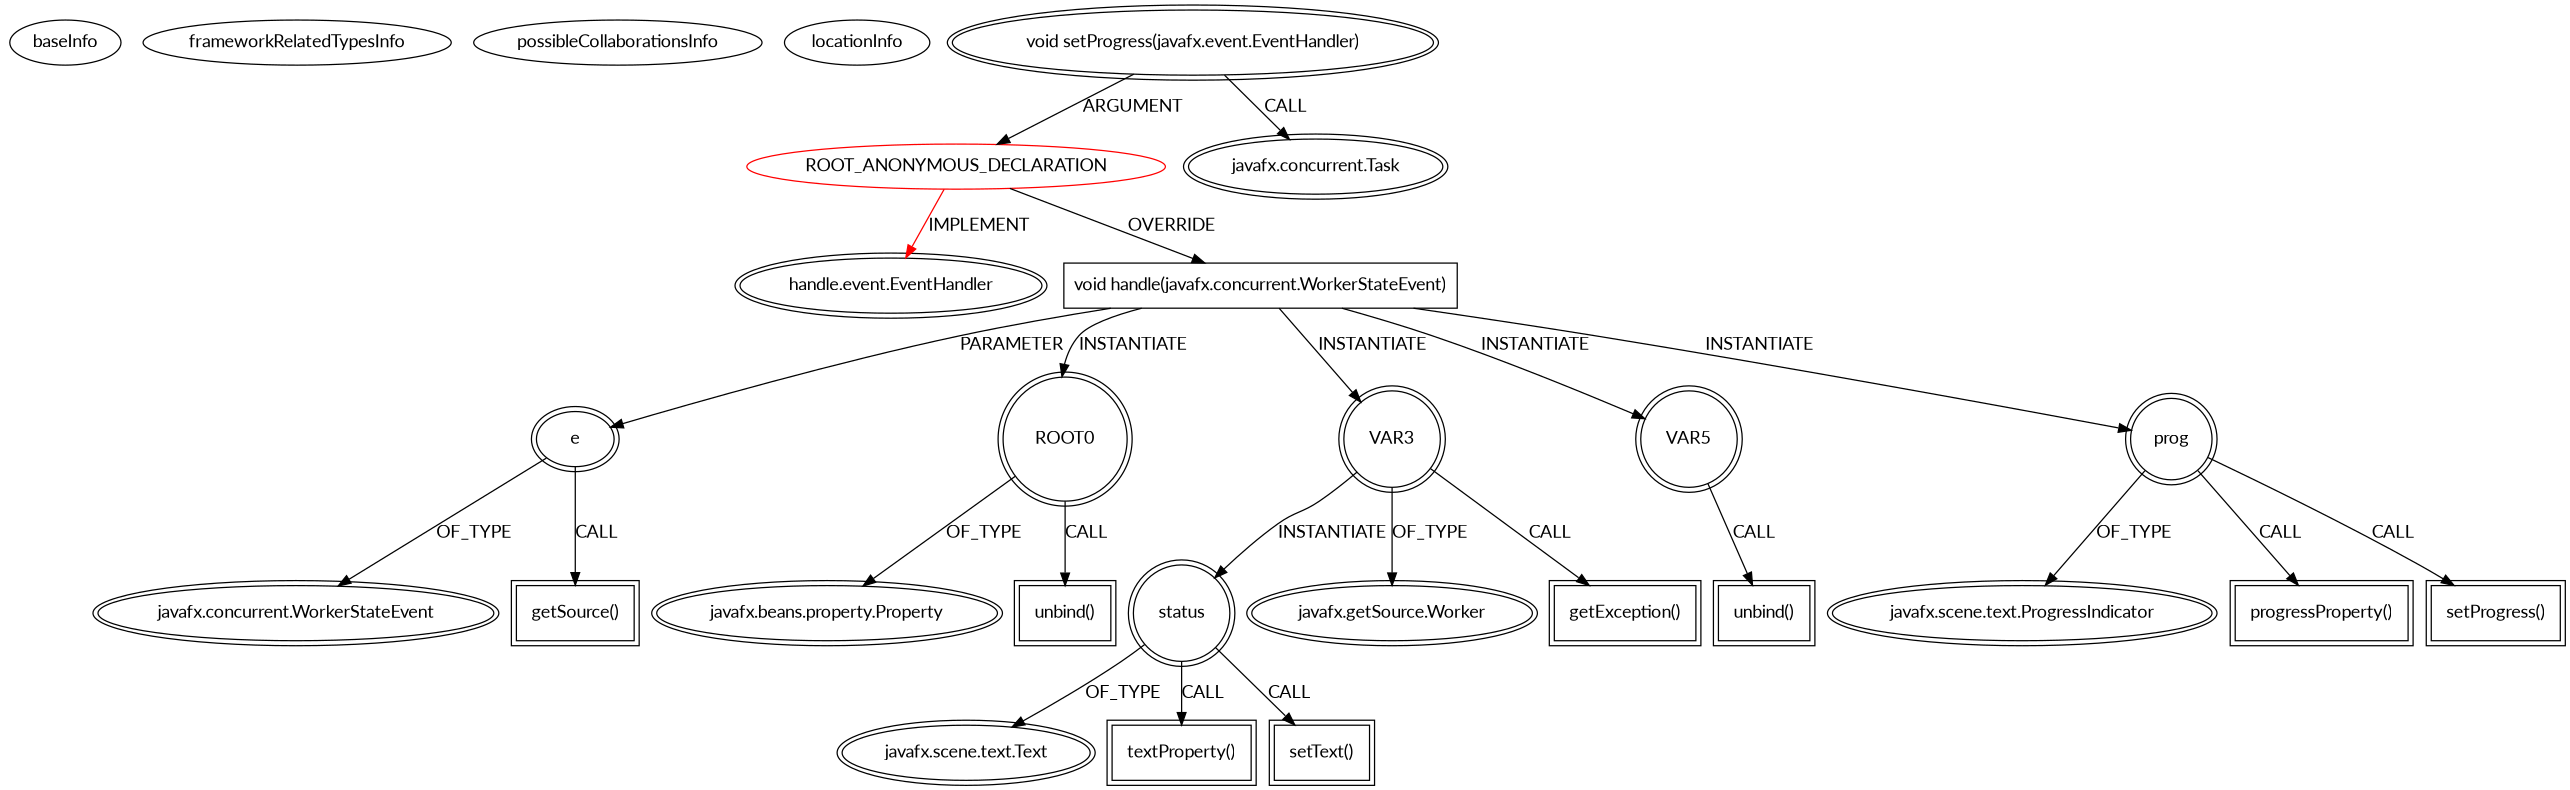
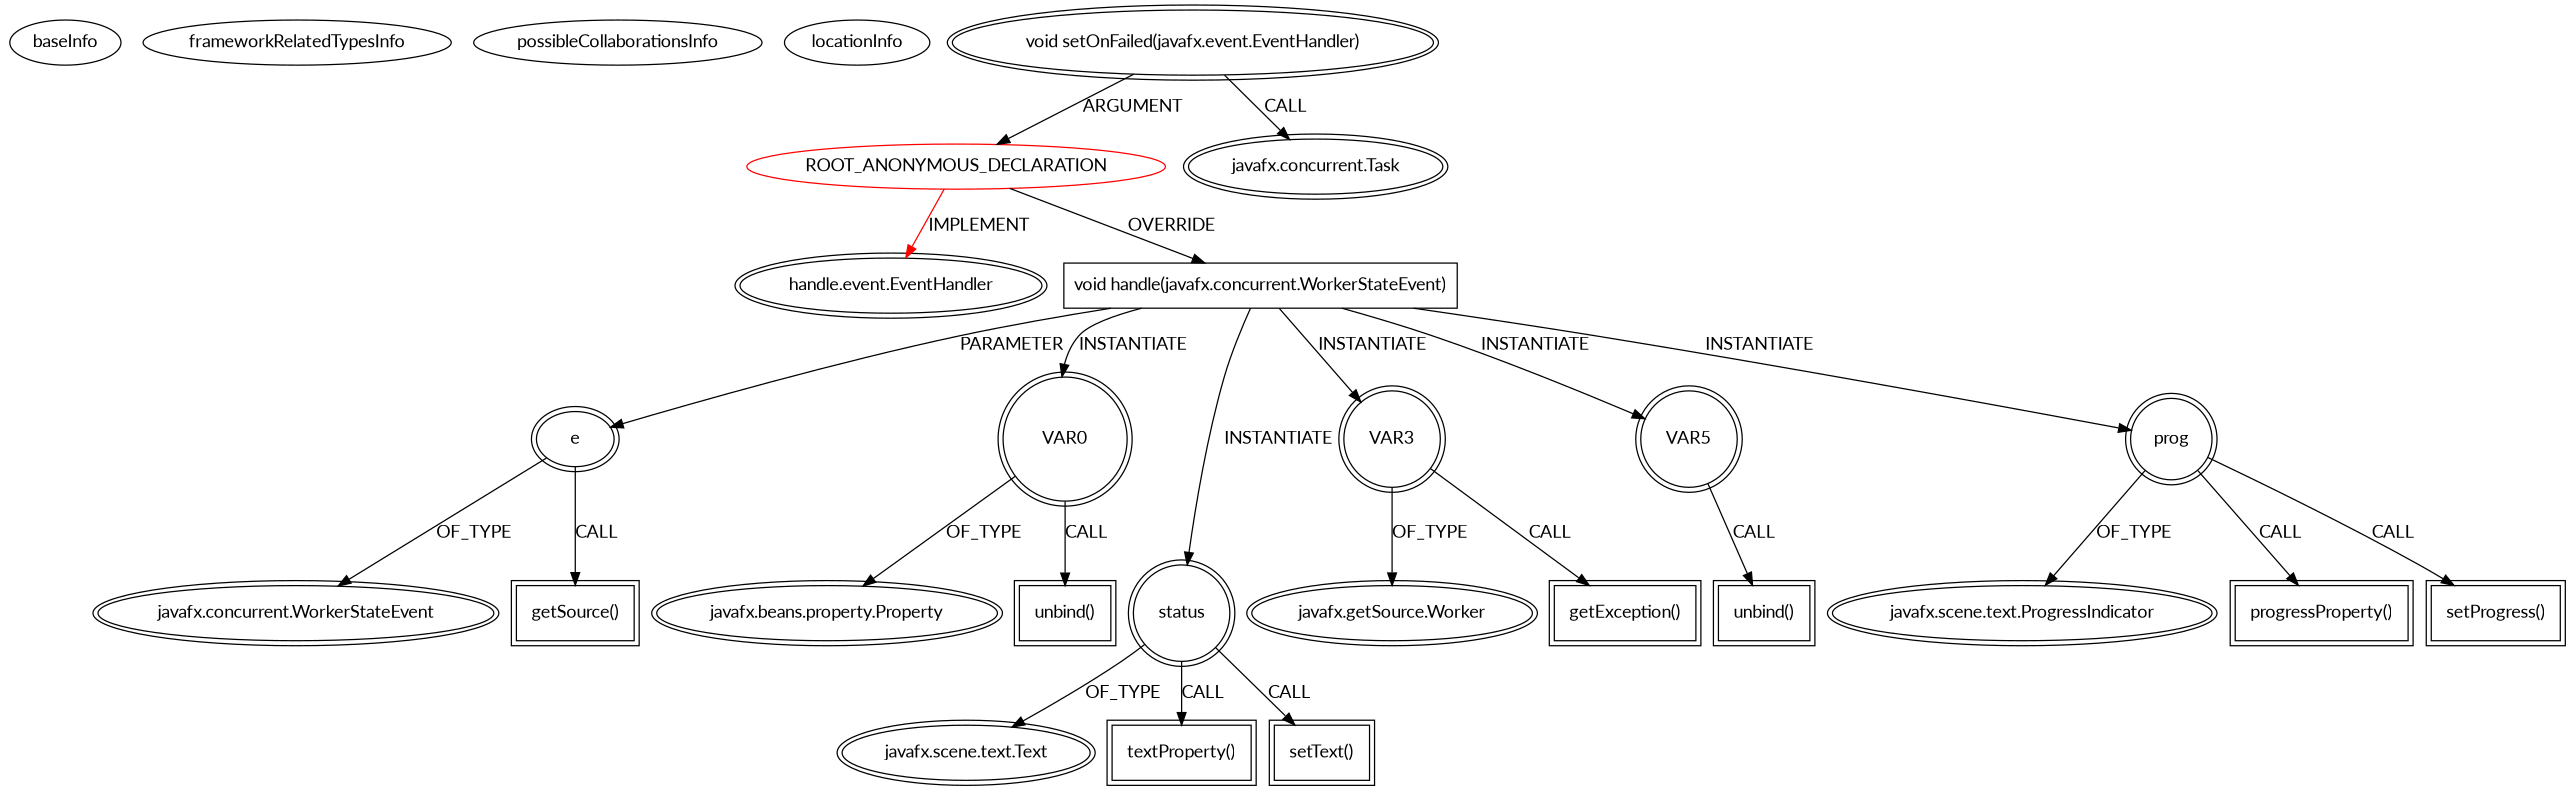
(1193, 43) -> (1193, 43)
(1065, 439) -> (1065, 439)
(1288, 517) -> (1211, 428)
